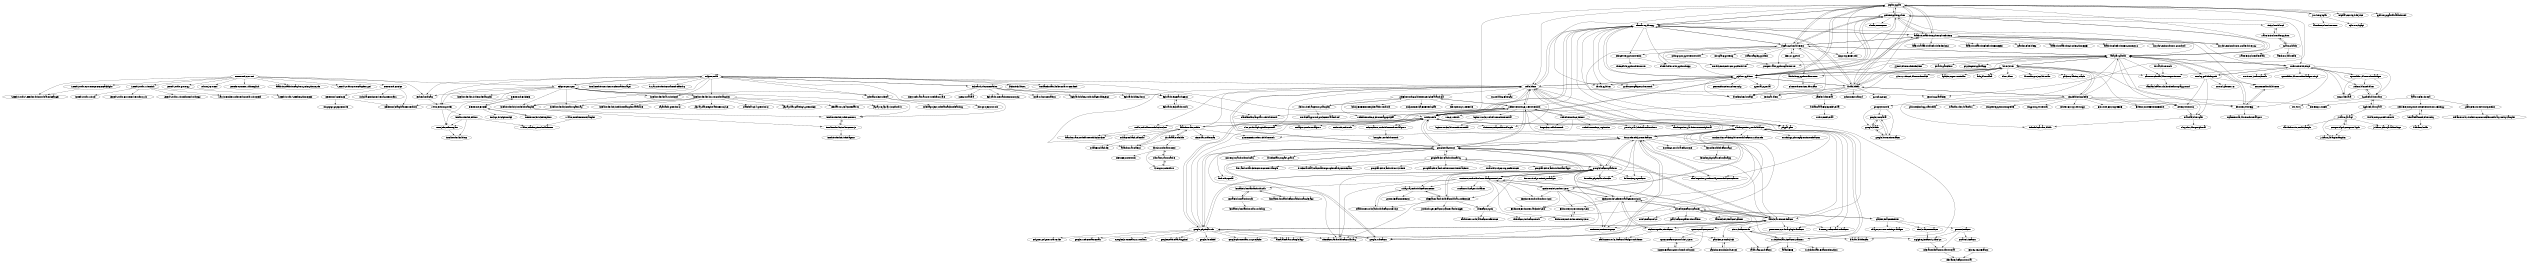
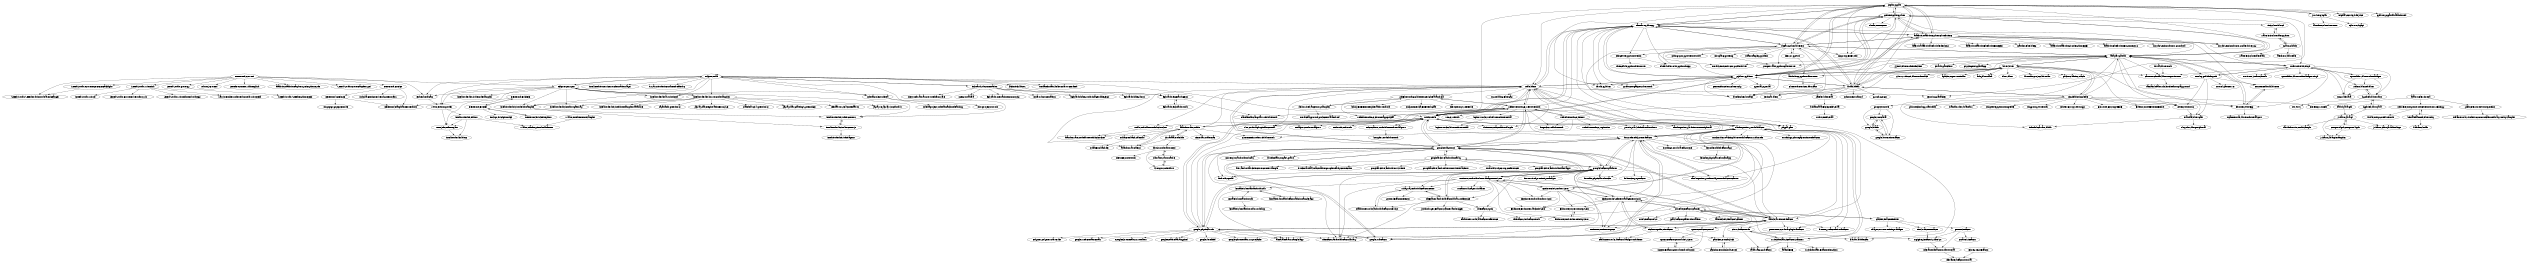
none -> (2345, 107)
(1619, 173) -> (1396, 172)
(1245, 193) -> (1234, 221)
